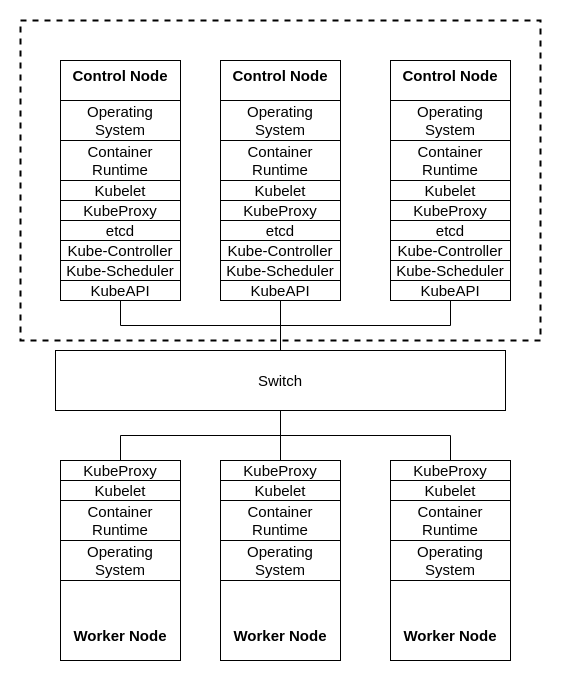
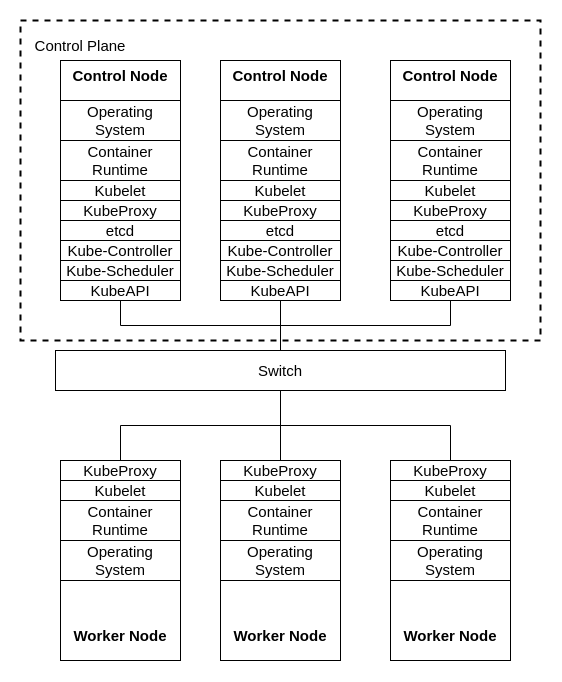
none -> (81, 46)
(281, 381) -> (281, 371)
